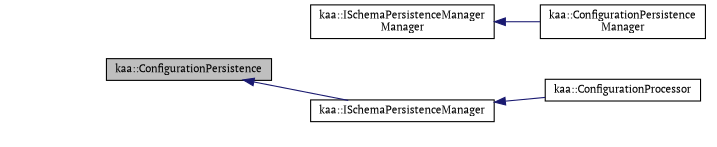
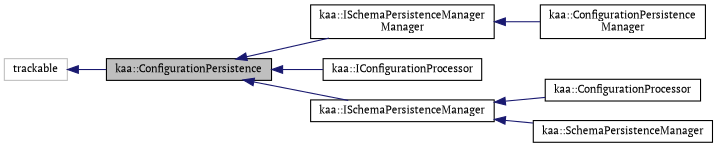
none -> (288, 47)
none -> (36, 70)
none -> (402, 70)
none -> (623, 131)
